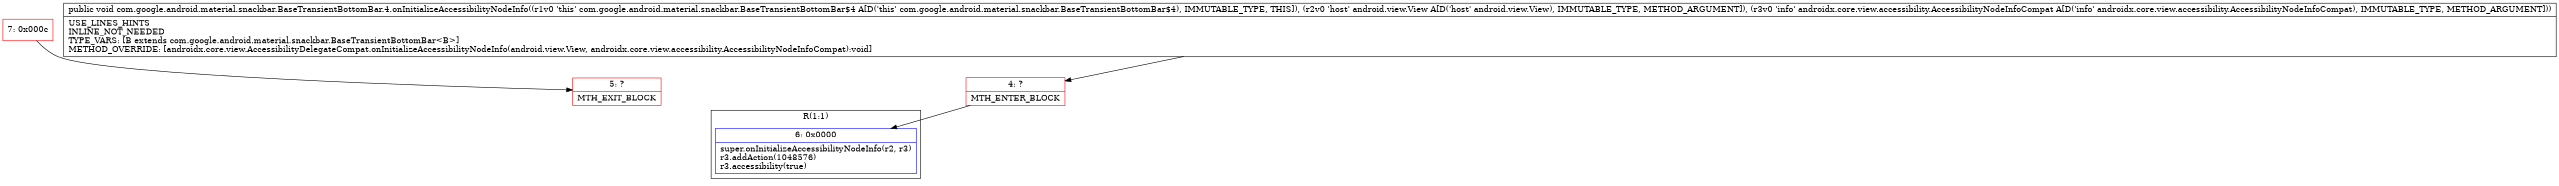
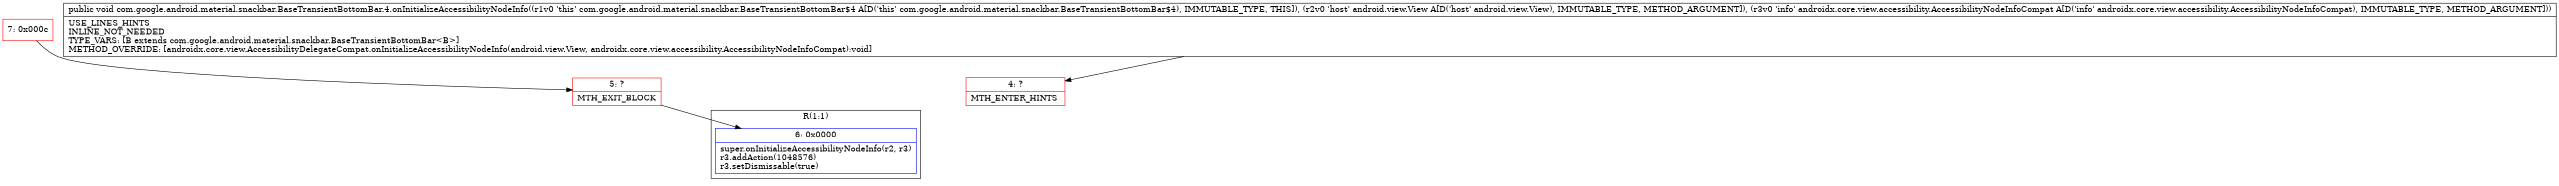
(1015, 98) -> (1014, 98)
(934, 116) -> (698, 116)
(764, 166) -> (769, 166)
